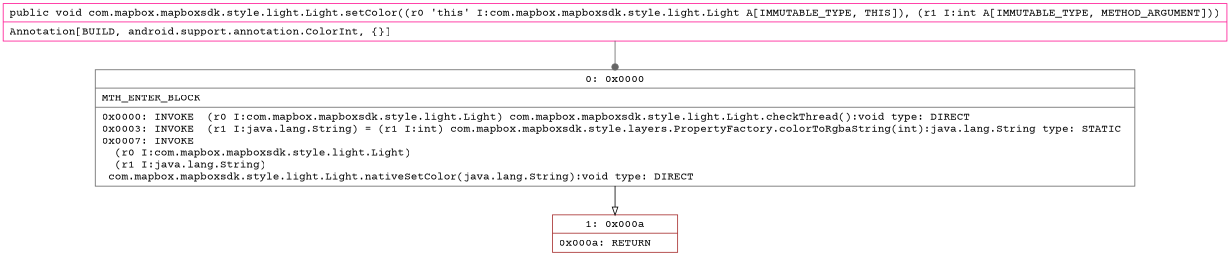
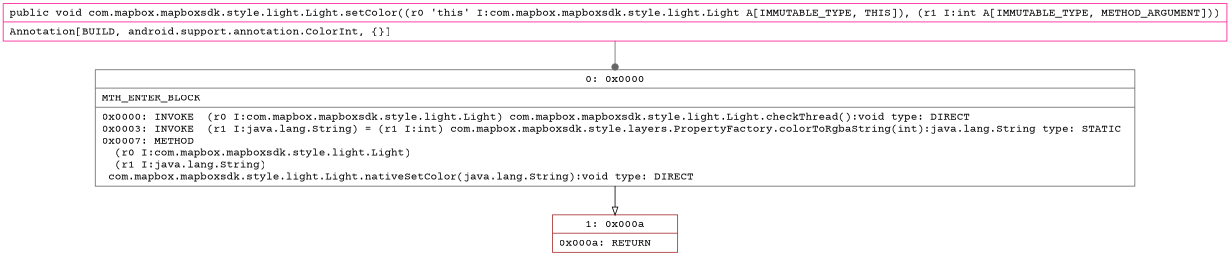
(155, 140) -> (155, 140)
